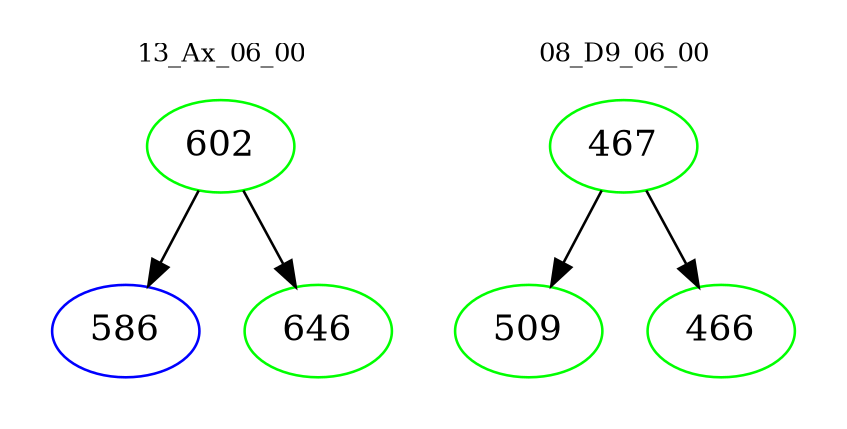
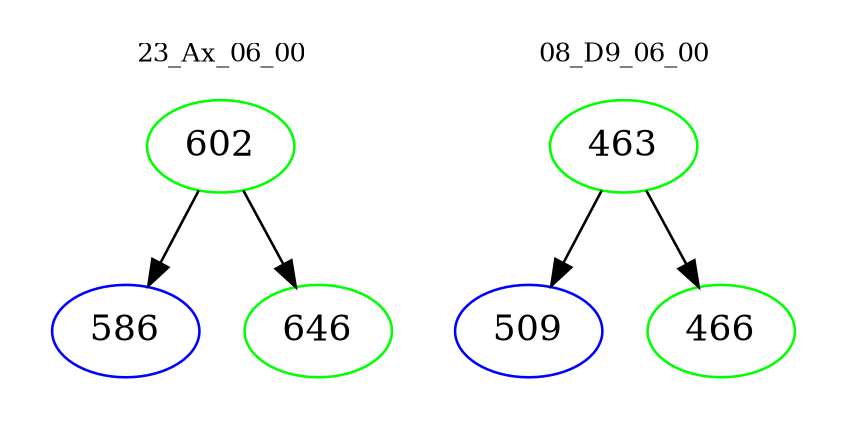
(222, 55) -> (222, 55)
(624, 146) -> (624, 146)
(529, 331) -> (529, 331)
